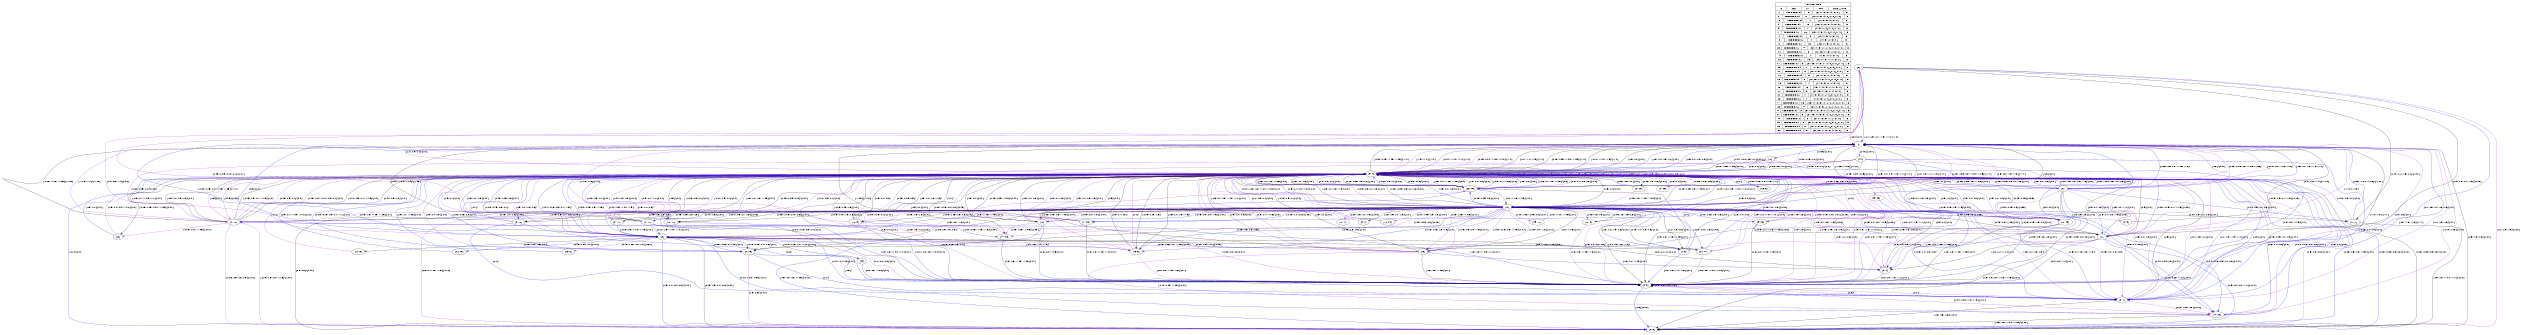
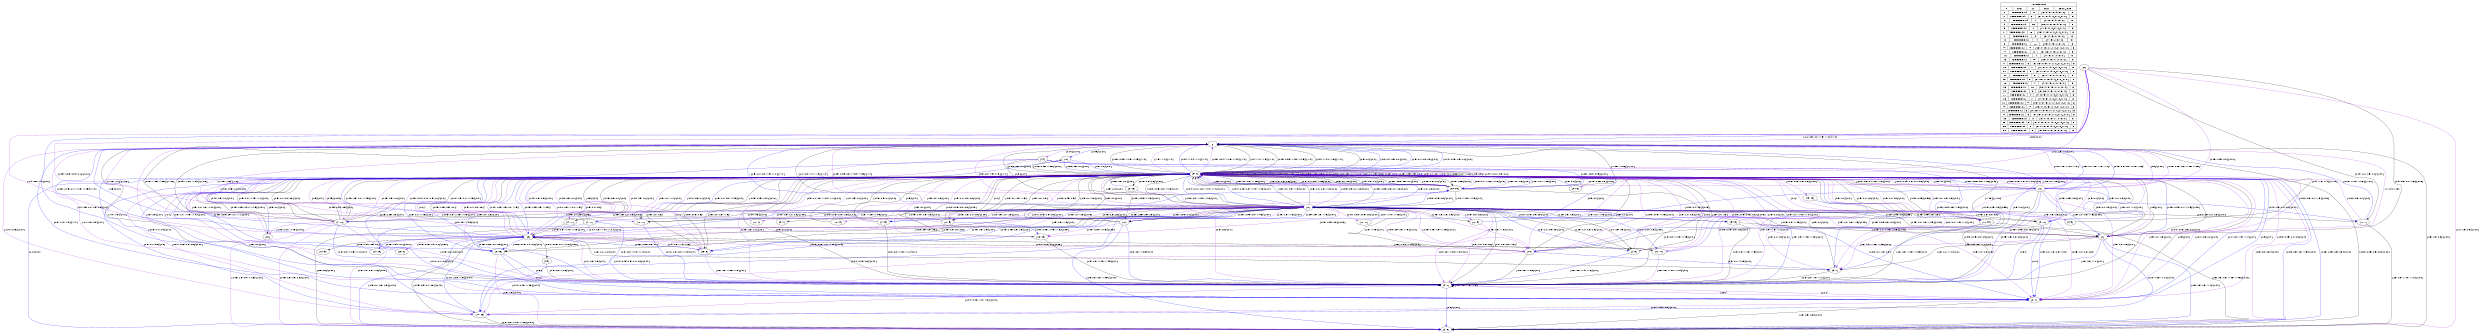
(1764, 189) -> none
